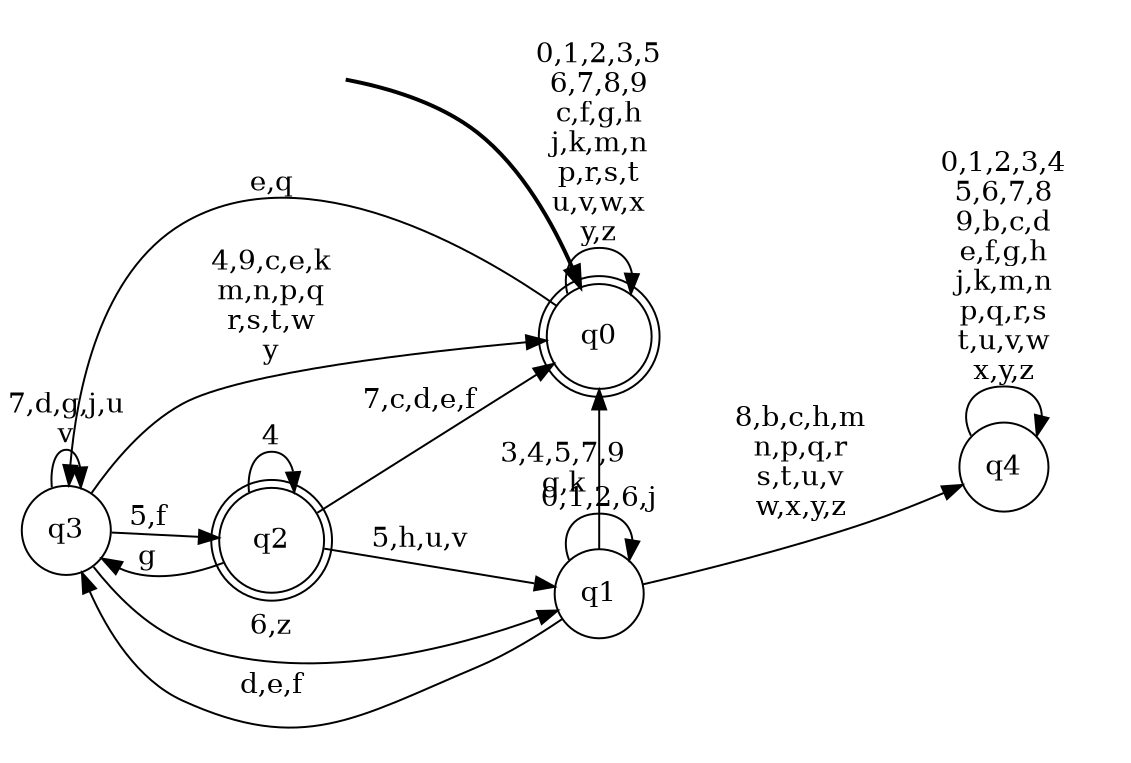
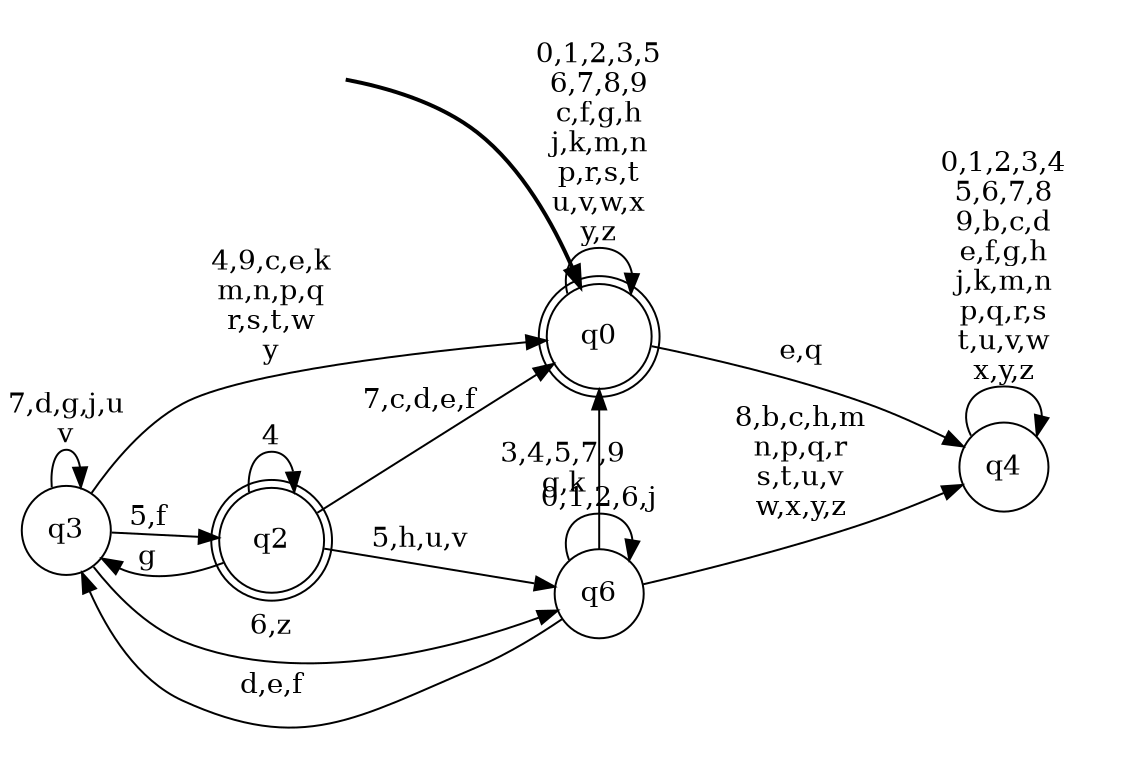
(242, 203) -> (801, 383)
(599, 594) -> (599, 594)
